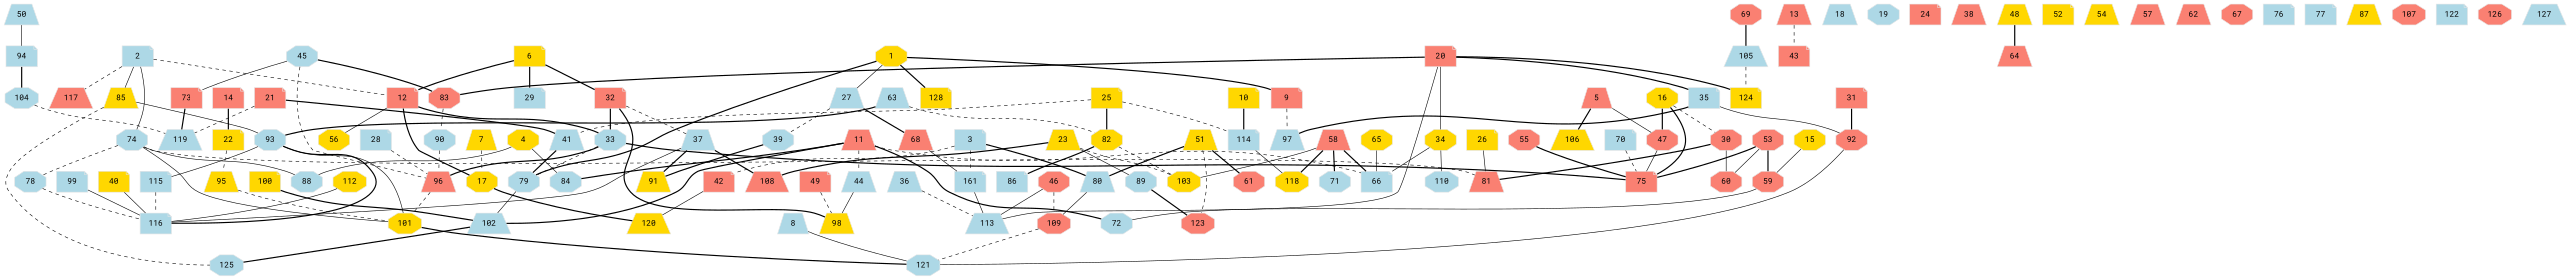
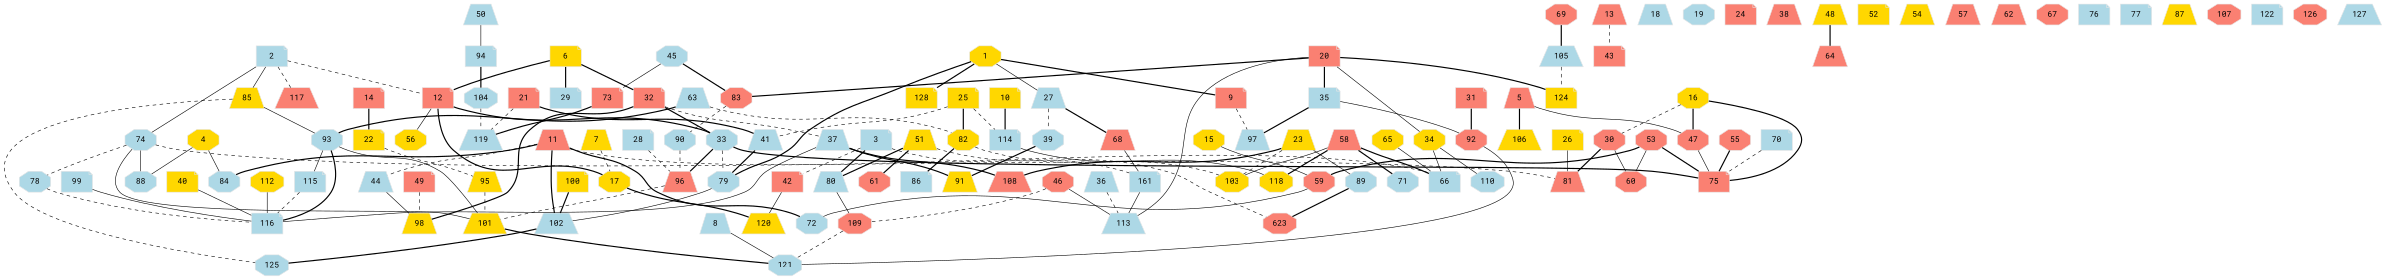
(313, 150) -> none
(405, 224) -> (485, 224)
(1198, 224) -> (1280, 224)
